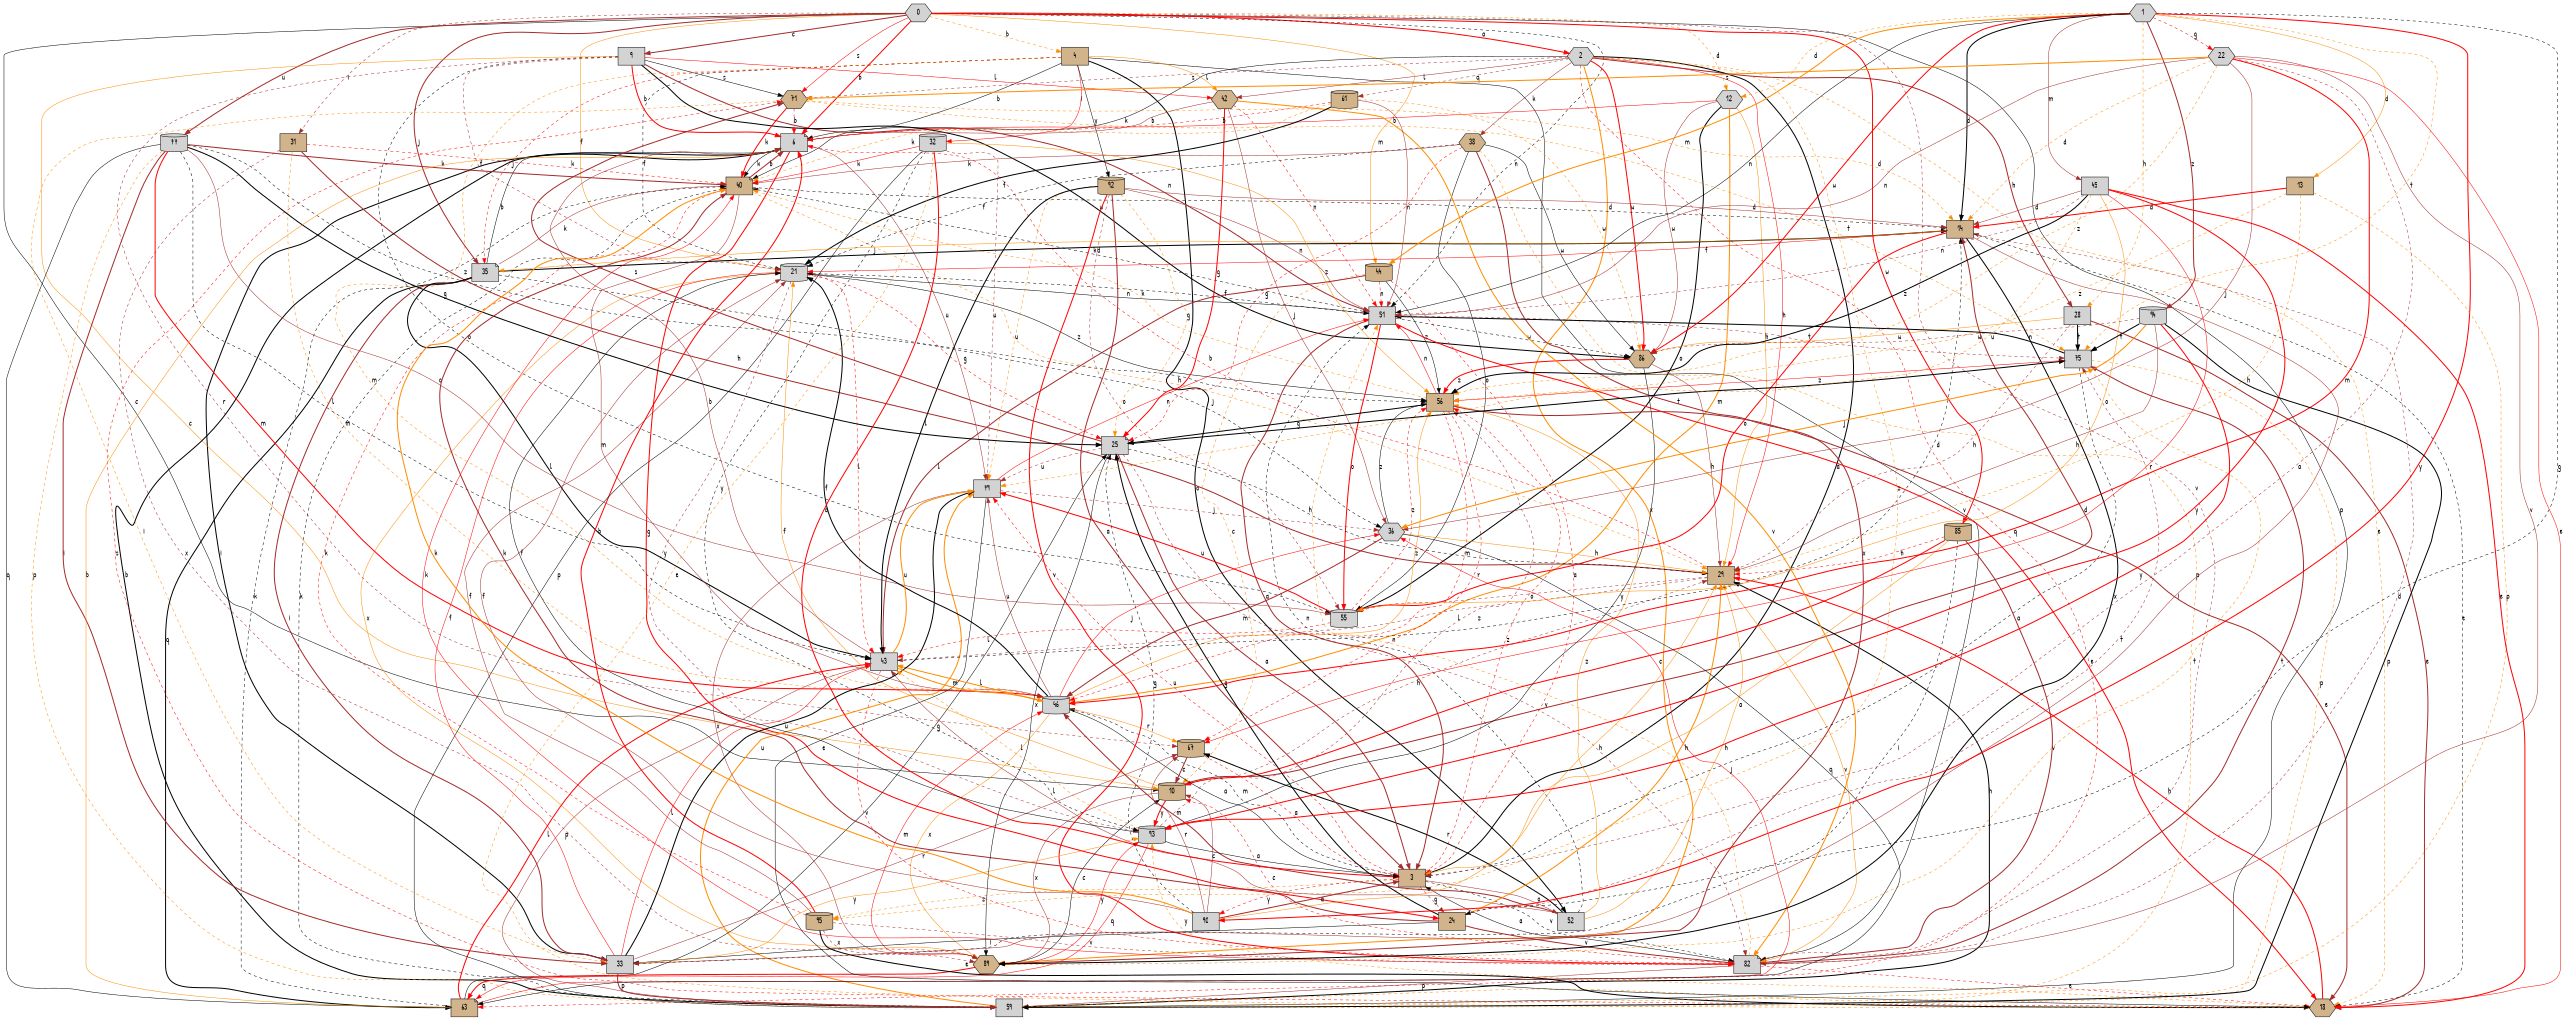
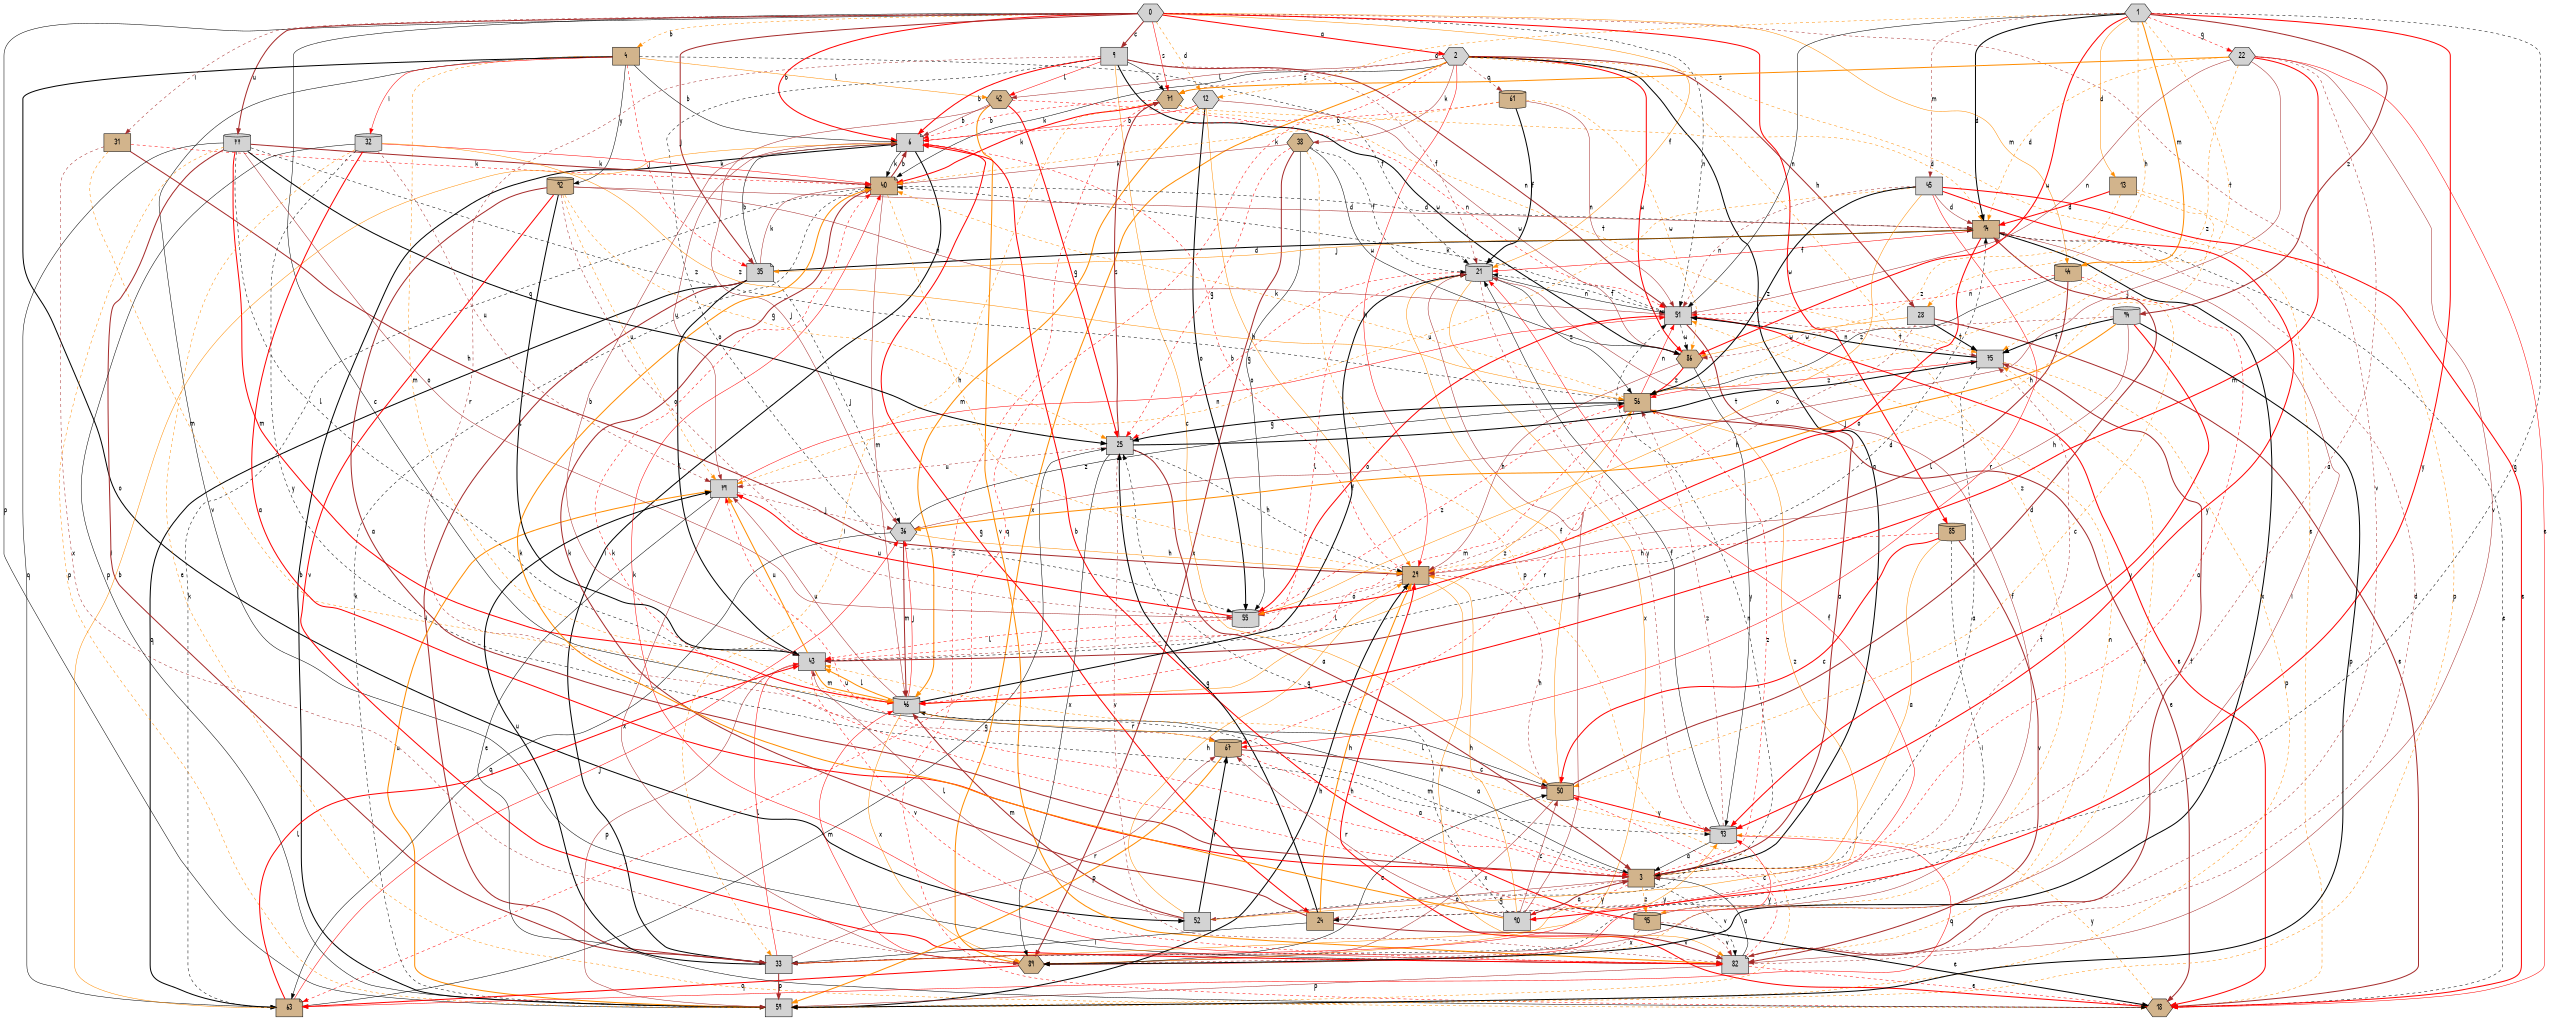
(2049, 73) -> (1965, 29)
(1172, 792) -> (1560, 792)
none -> (1015, 911)
